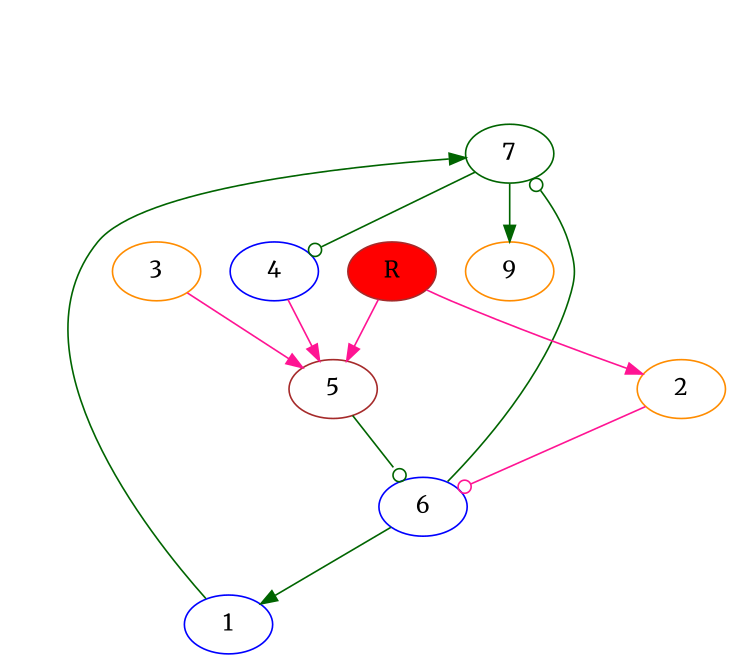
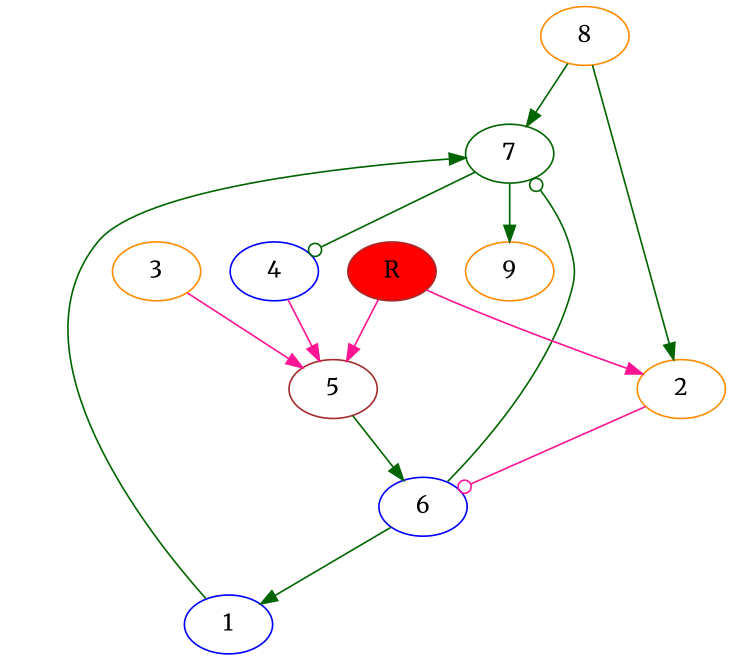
none -> (585, 36)
(373, 441) -> (373, 441)
